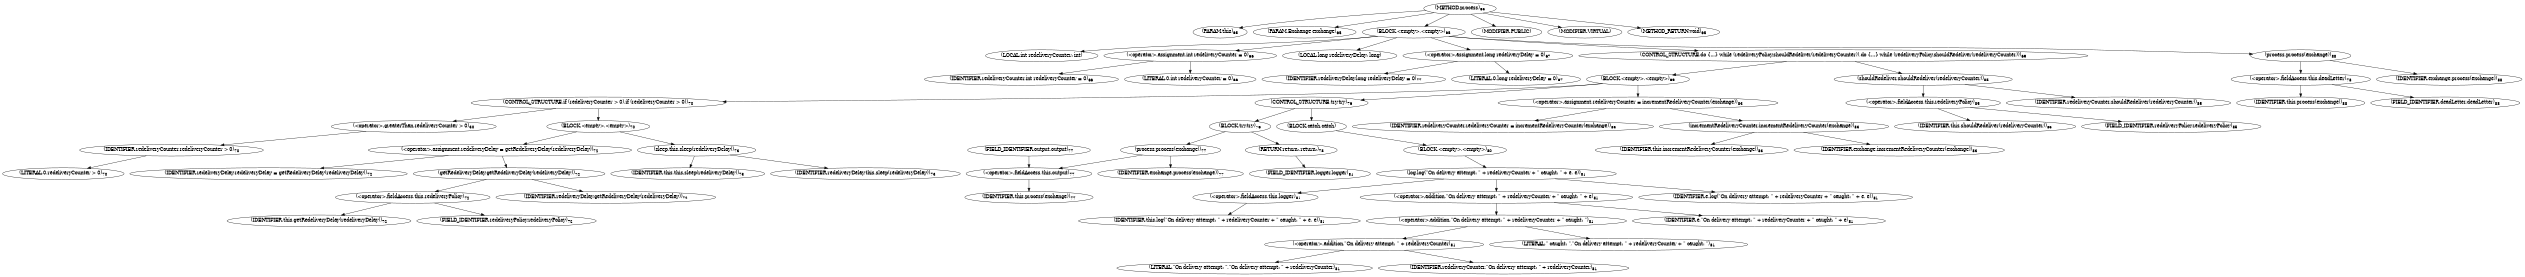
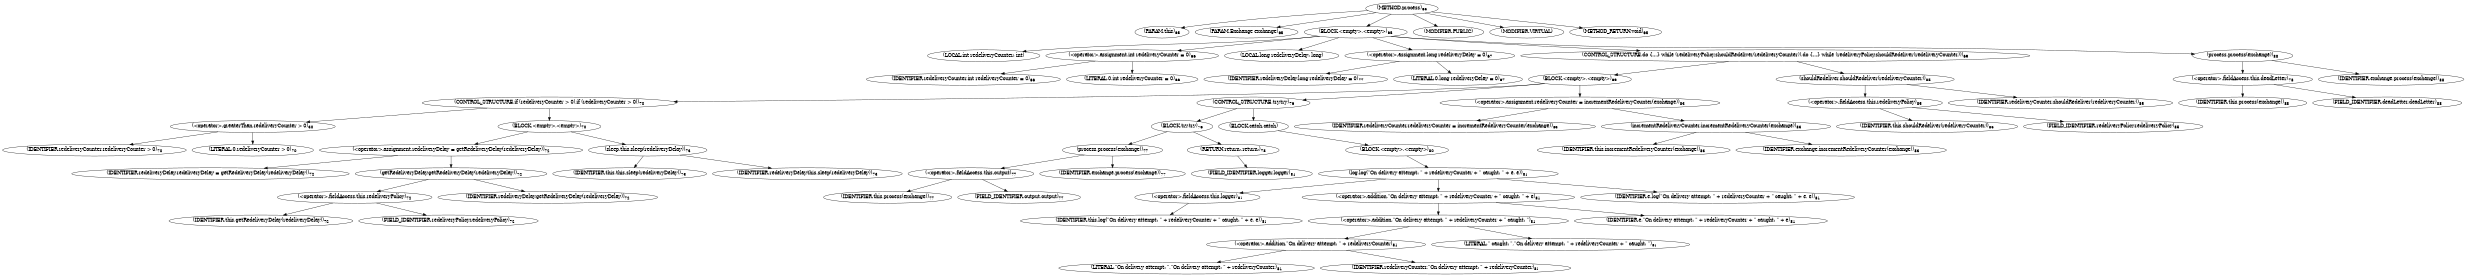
(1029, 160) -> (993, 185)
(118, 162) -> (253, 137)
